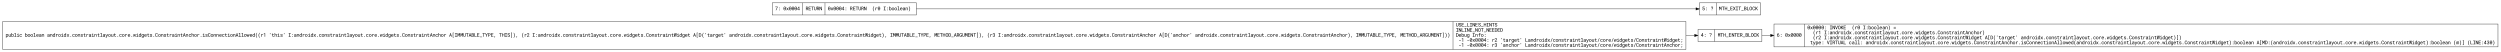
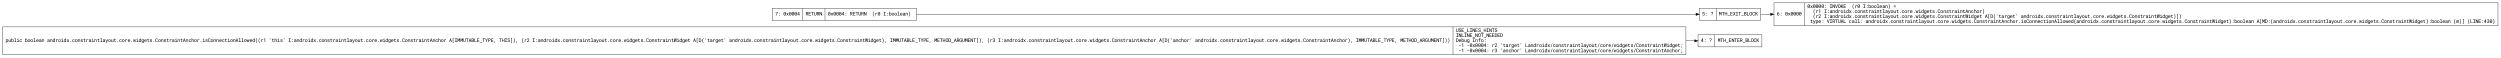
(1766, 35) -> (1766, 14)
